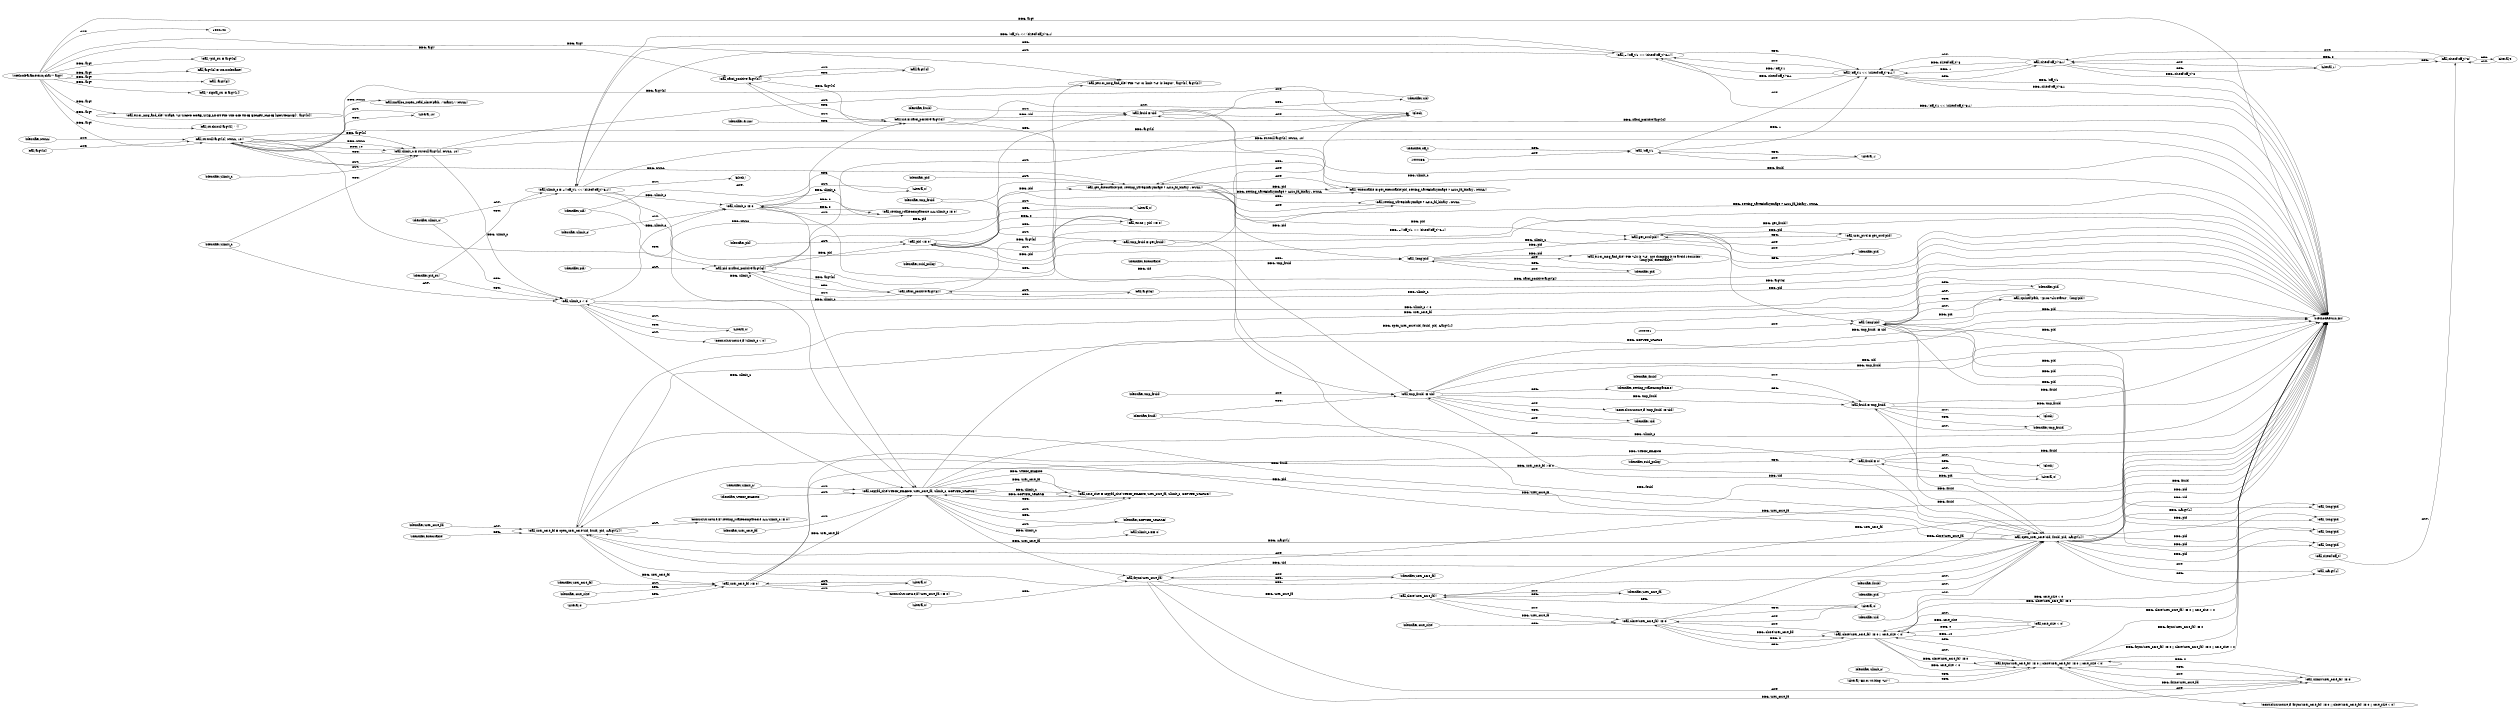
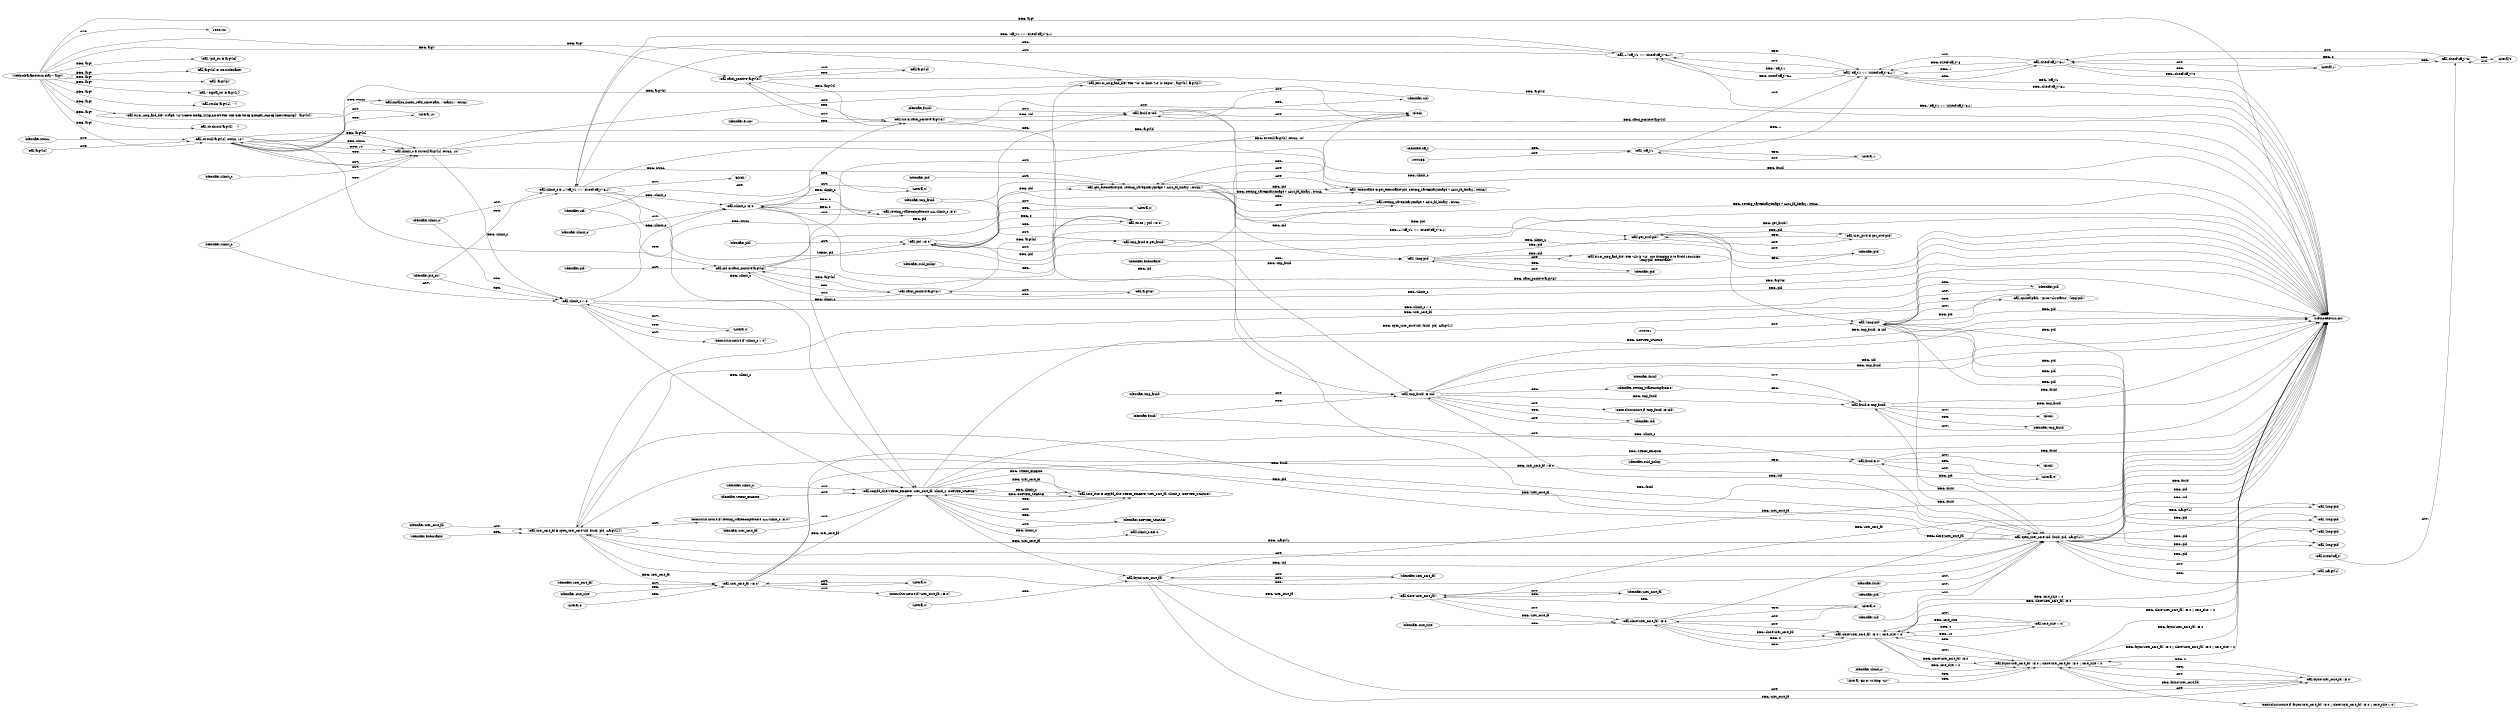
none -> (1612, 101)
none -> (219, 104)
(825, 253) -> (825, 253)
(2328, 680) -> (2328, 680)
